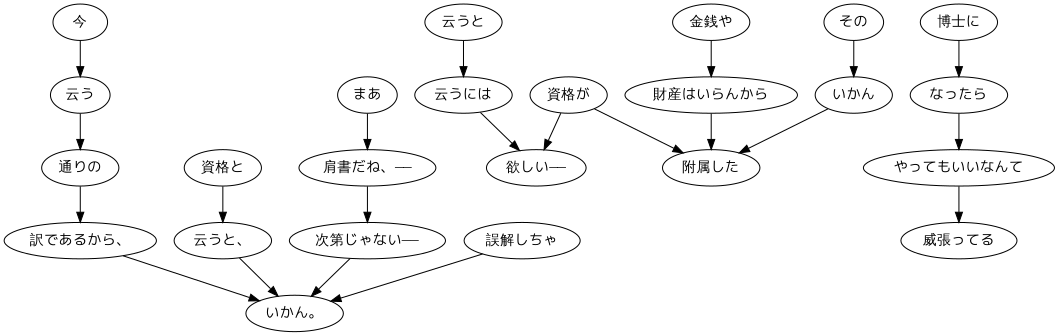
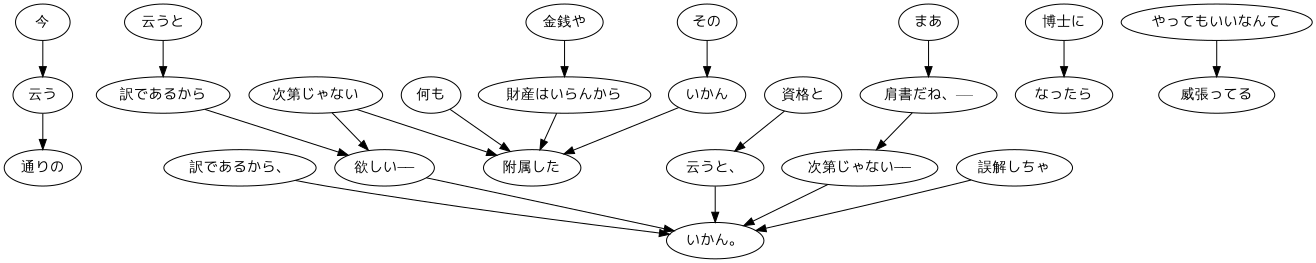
none -> (431, 95)
(463, 95) -> (163, 95)
(569, 95) -> (316, 95)
(959, 126) -> none
(80, 199) -> none
none -> (545, 203)
